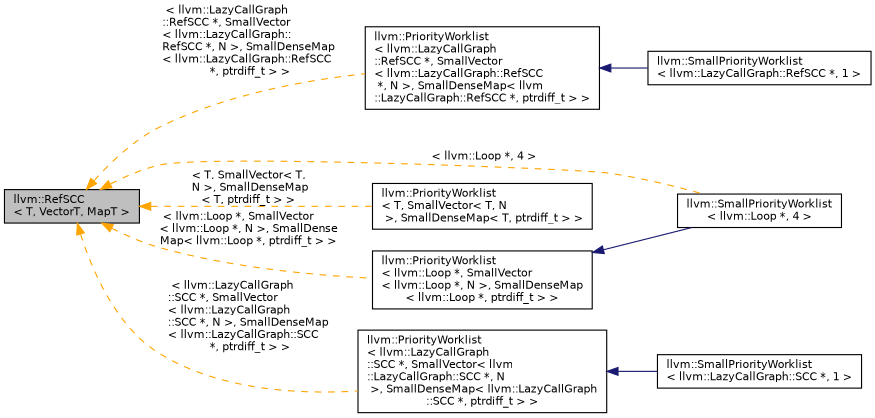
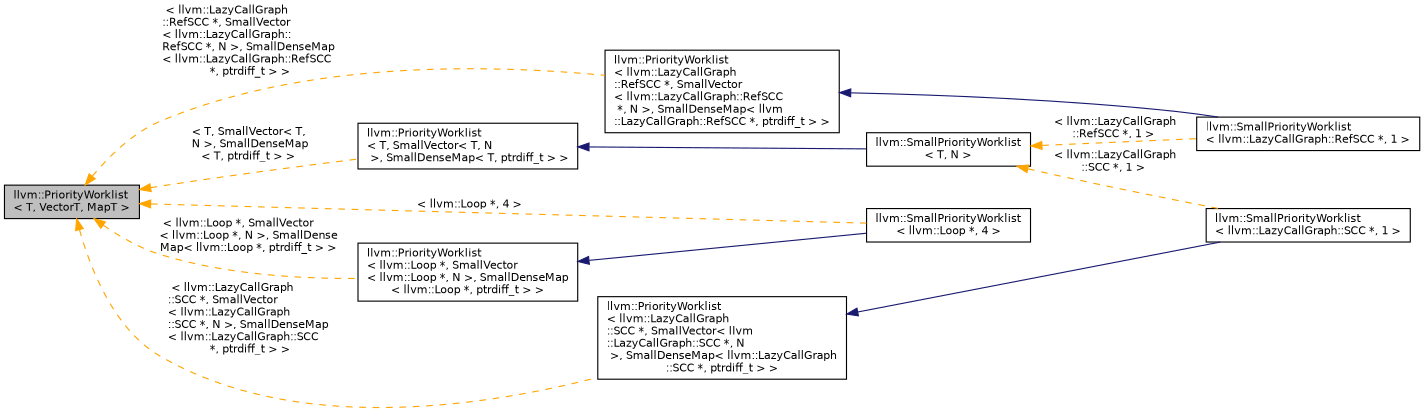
none -> (949, 149)
(72, 206) -> (72, 202)
